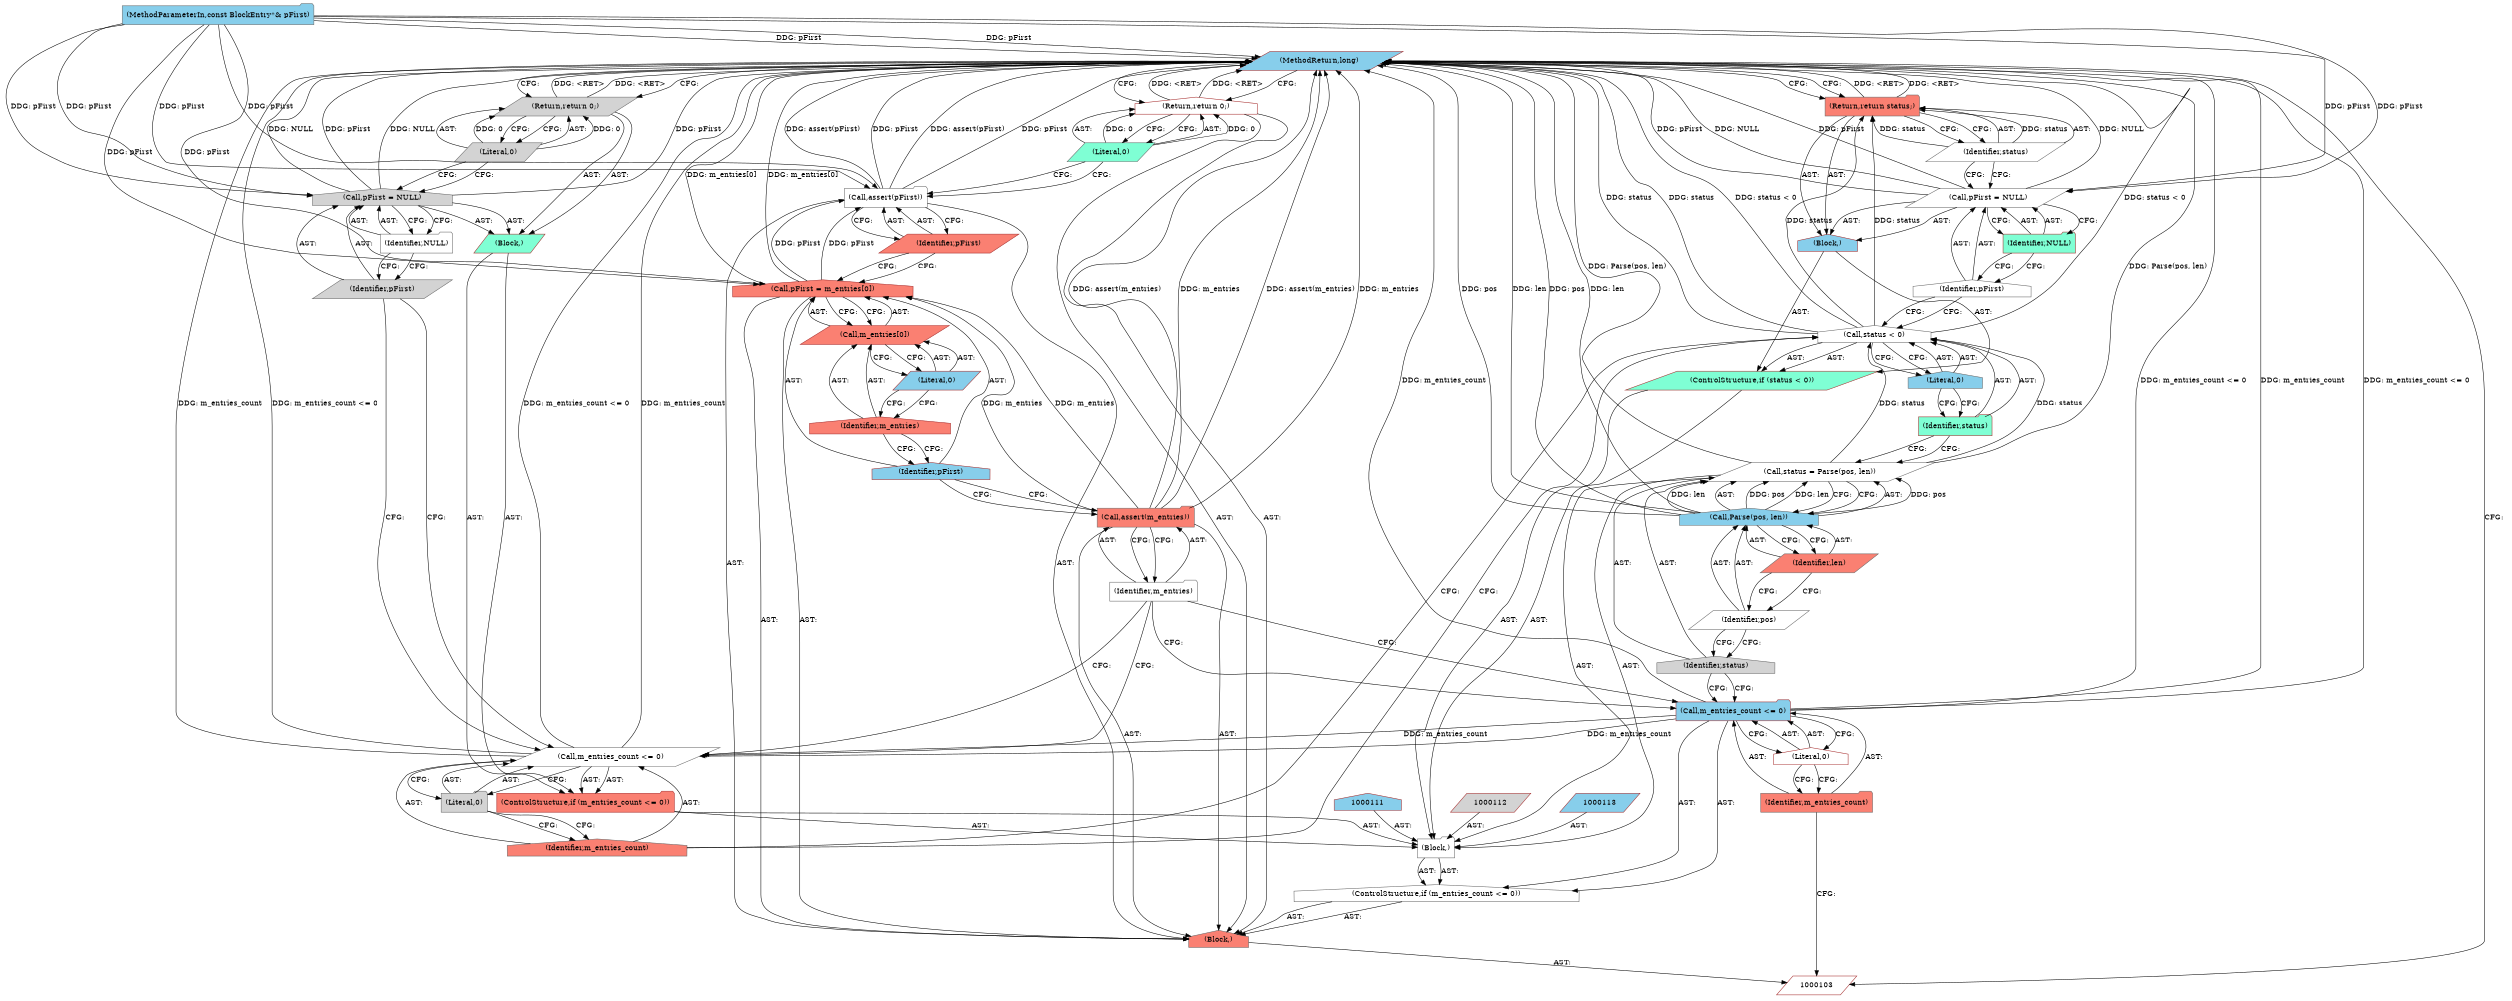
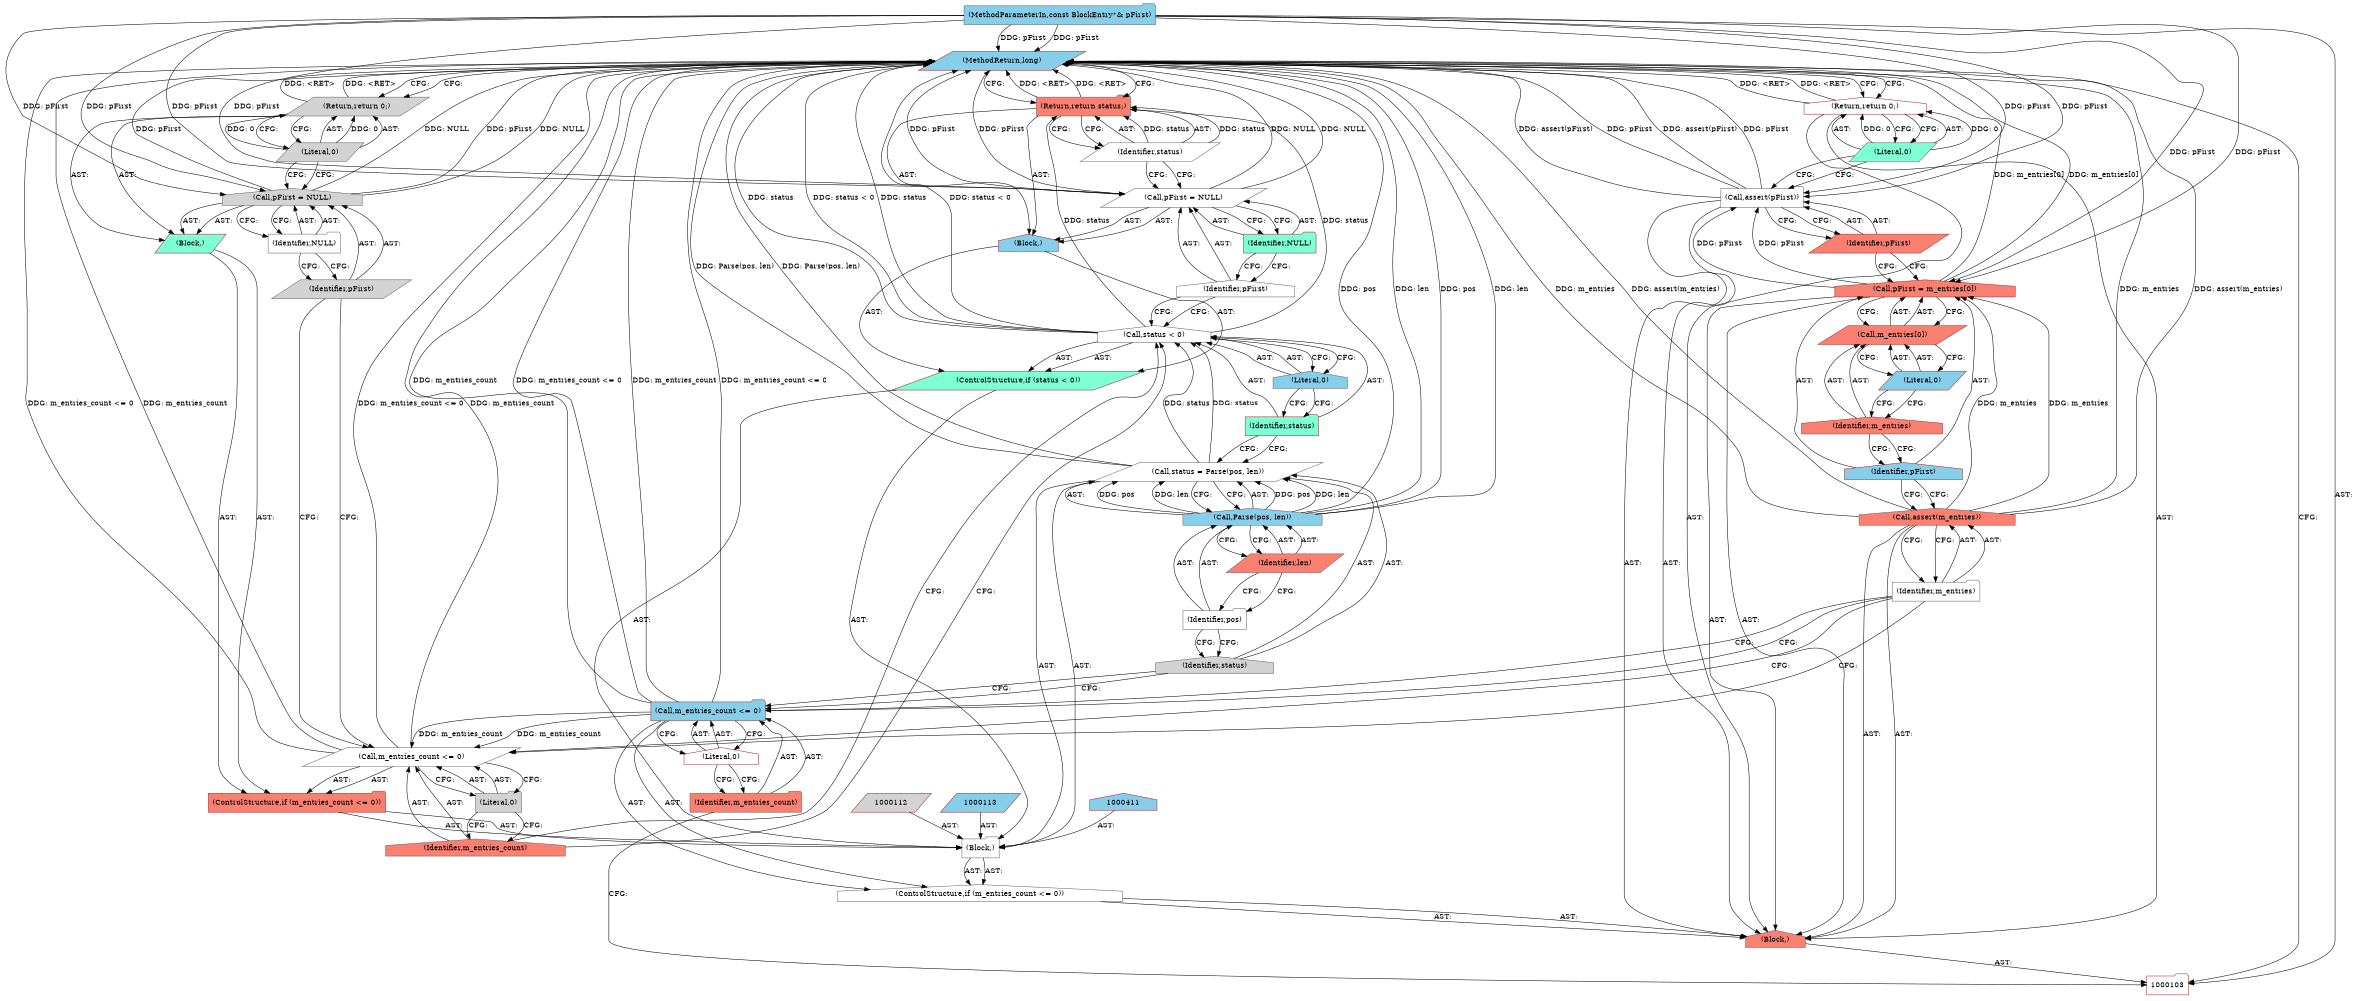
none -> (2268, 30)
(1146, 518) -> (1937, 518)
(1749, 620) -> (1215, 620)
(1368, 803) -> (1123, 803)
(1817, 985) -> (2168, 985)
